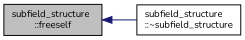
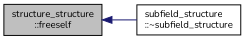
(53, 20) -> (53, 20)
